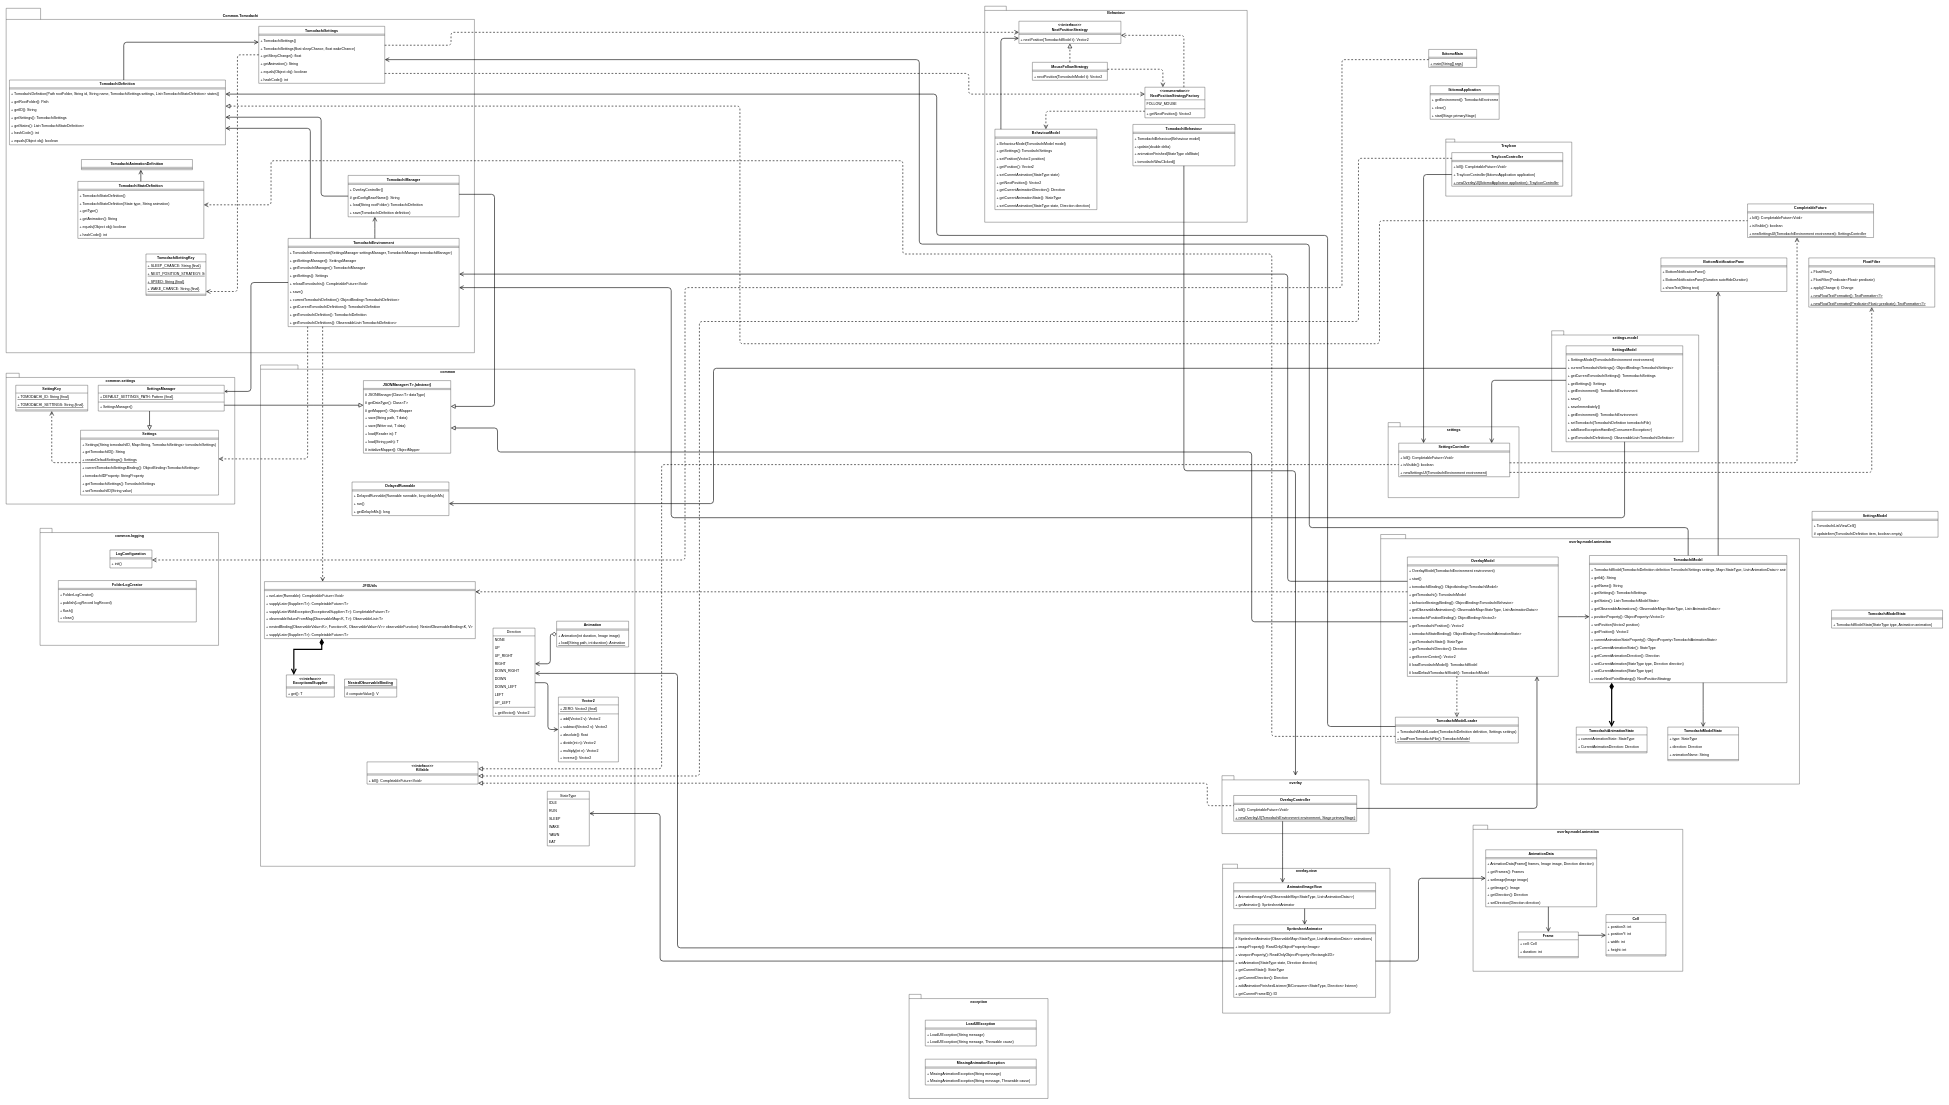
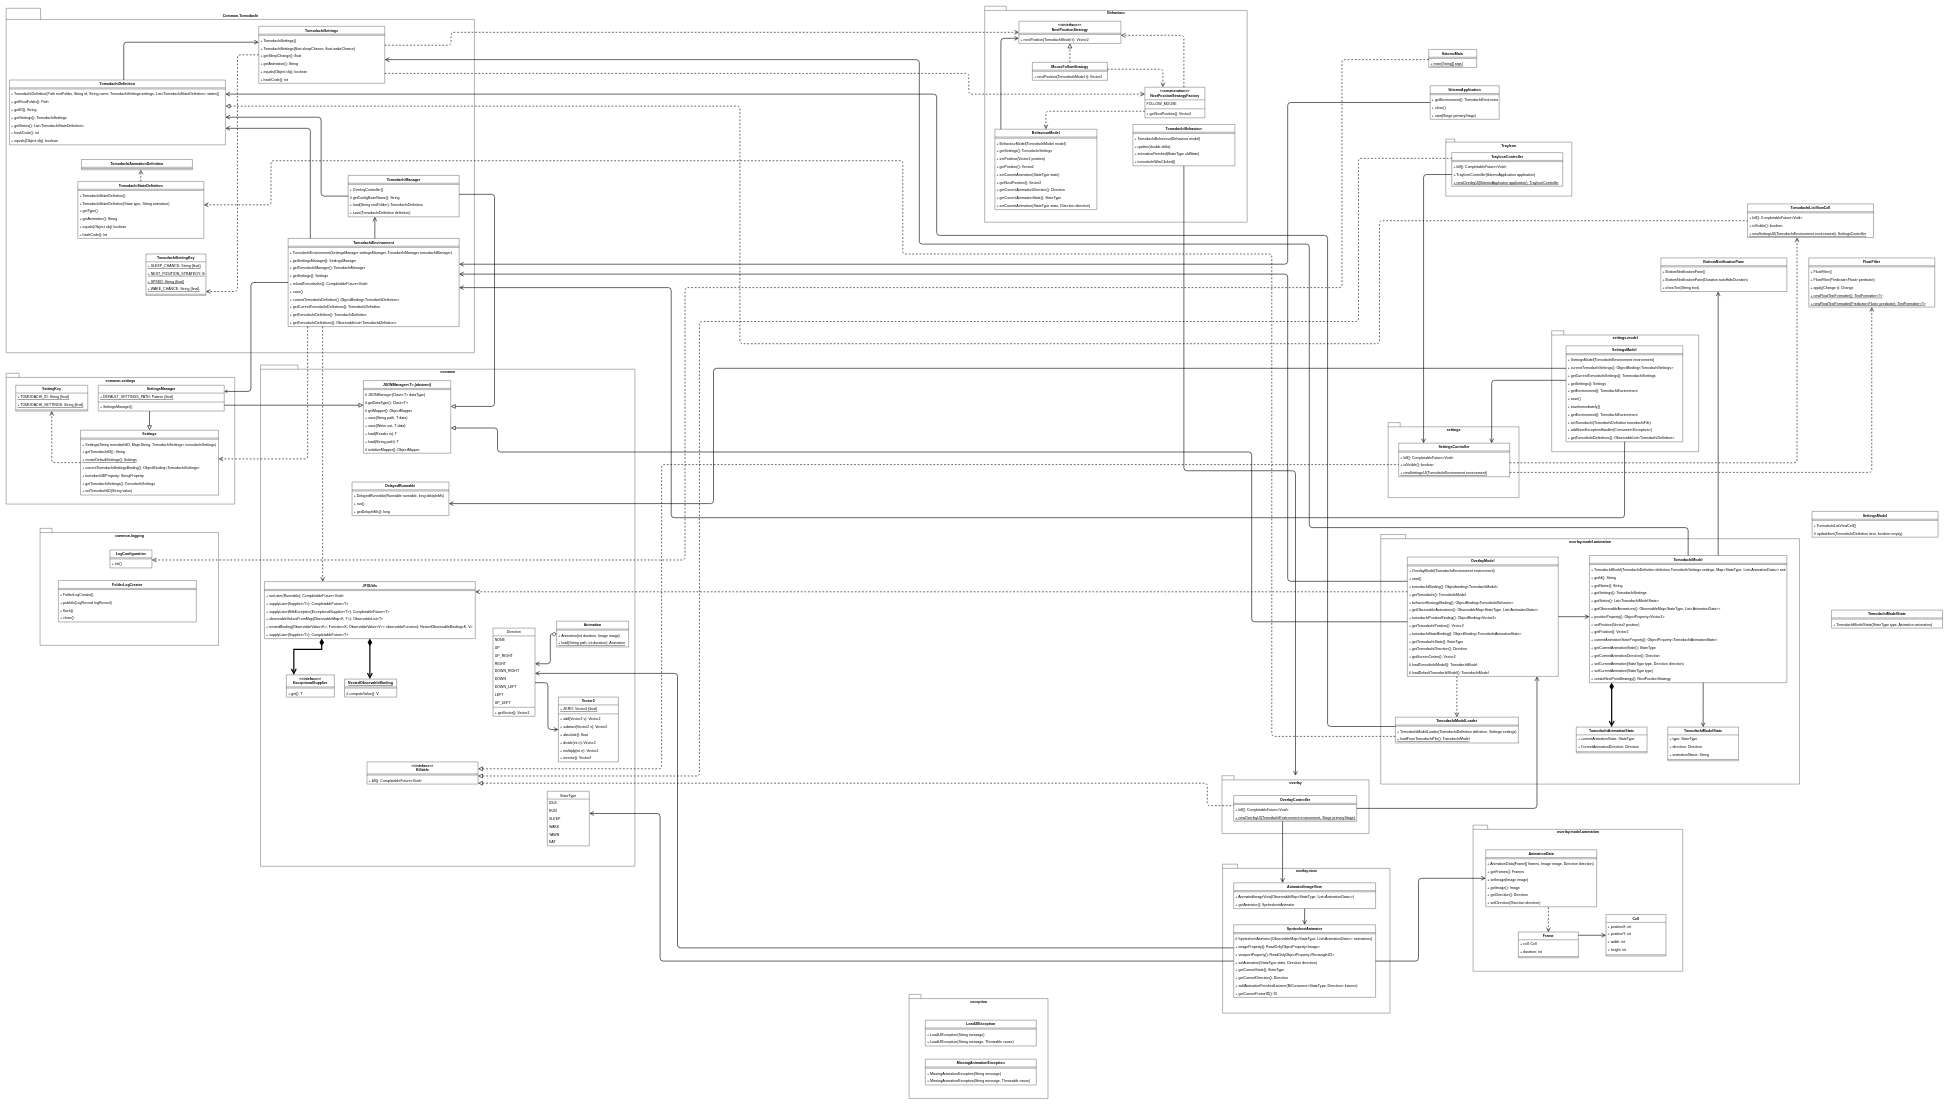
(141, 177) -> (141, 177)
(1811, 208) -> (1811, 208)
none -> (1029, 264)
none -> (370, 660)
(1548, 919) -> (1548, 919)
